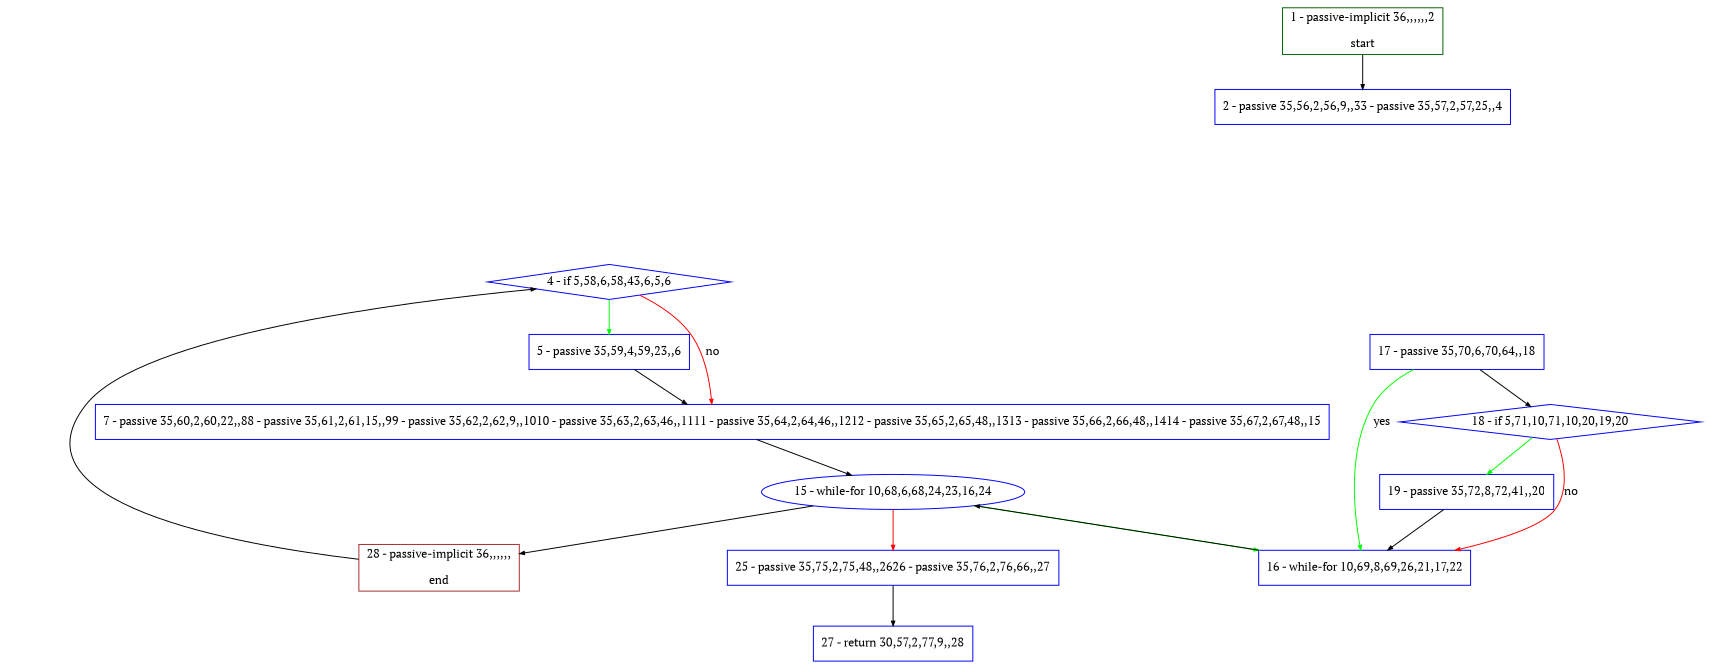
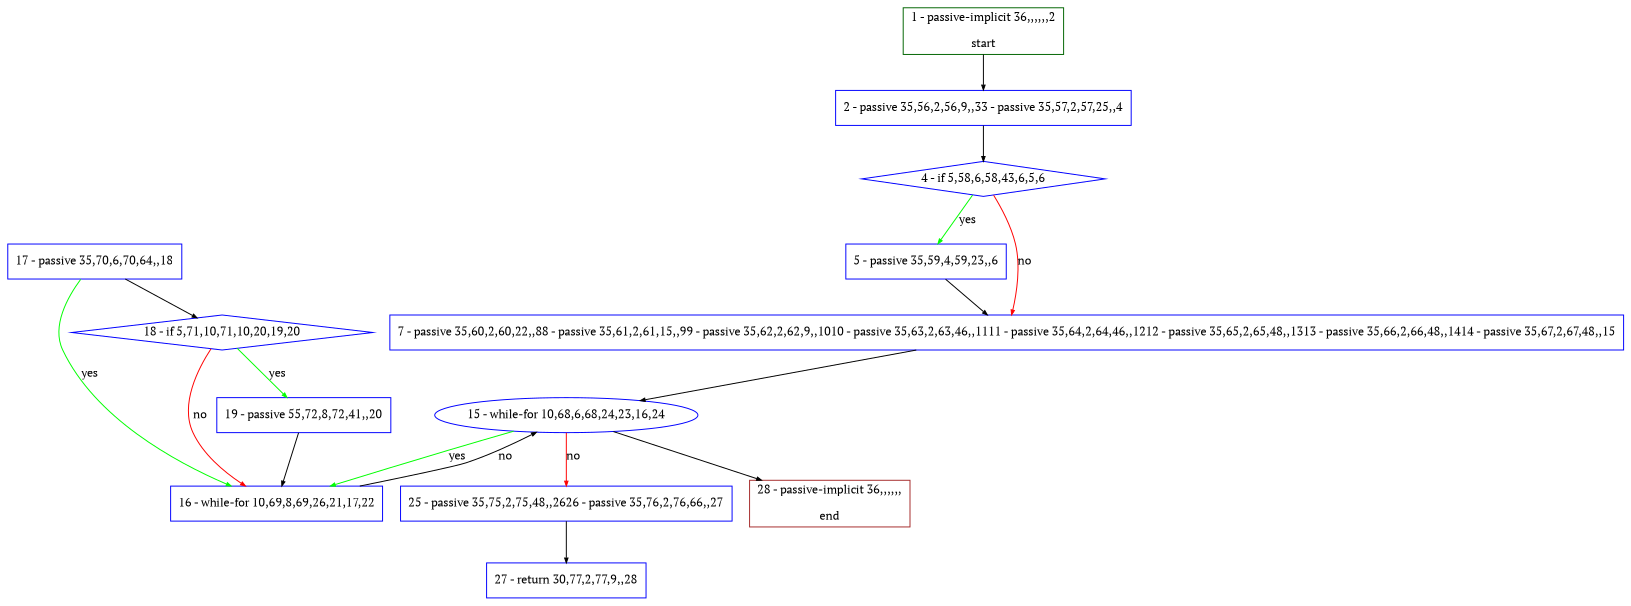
(125, 376) -> (983, 141)
(1467, 492) -> (304, 415)
(893, 644) -> (566, 580)
